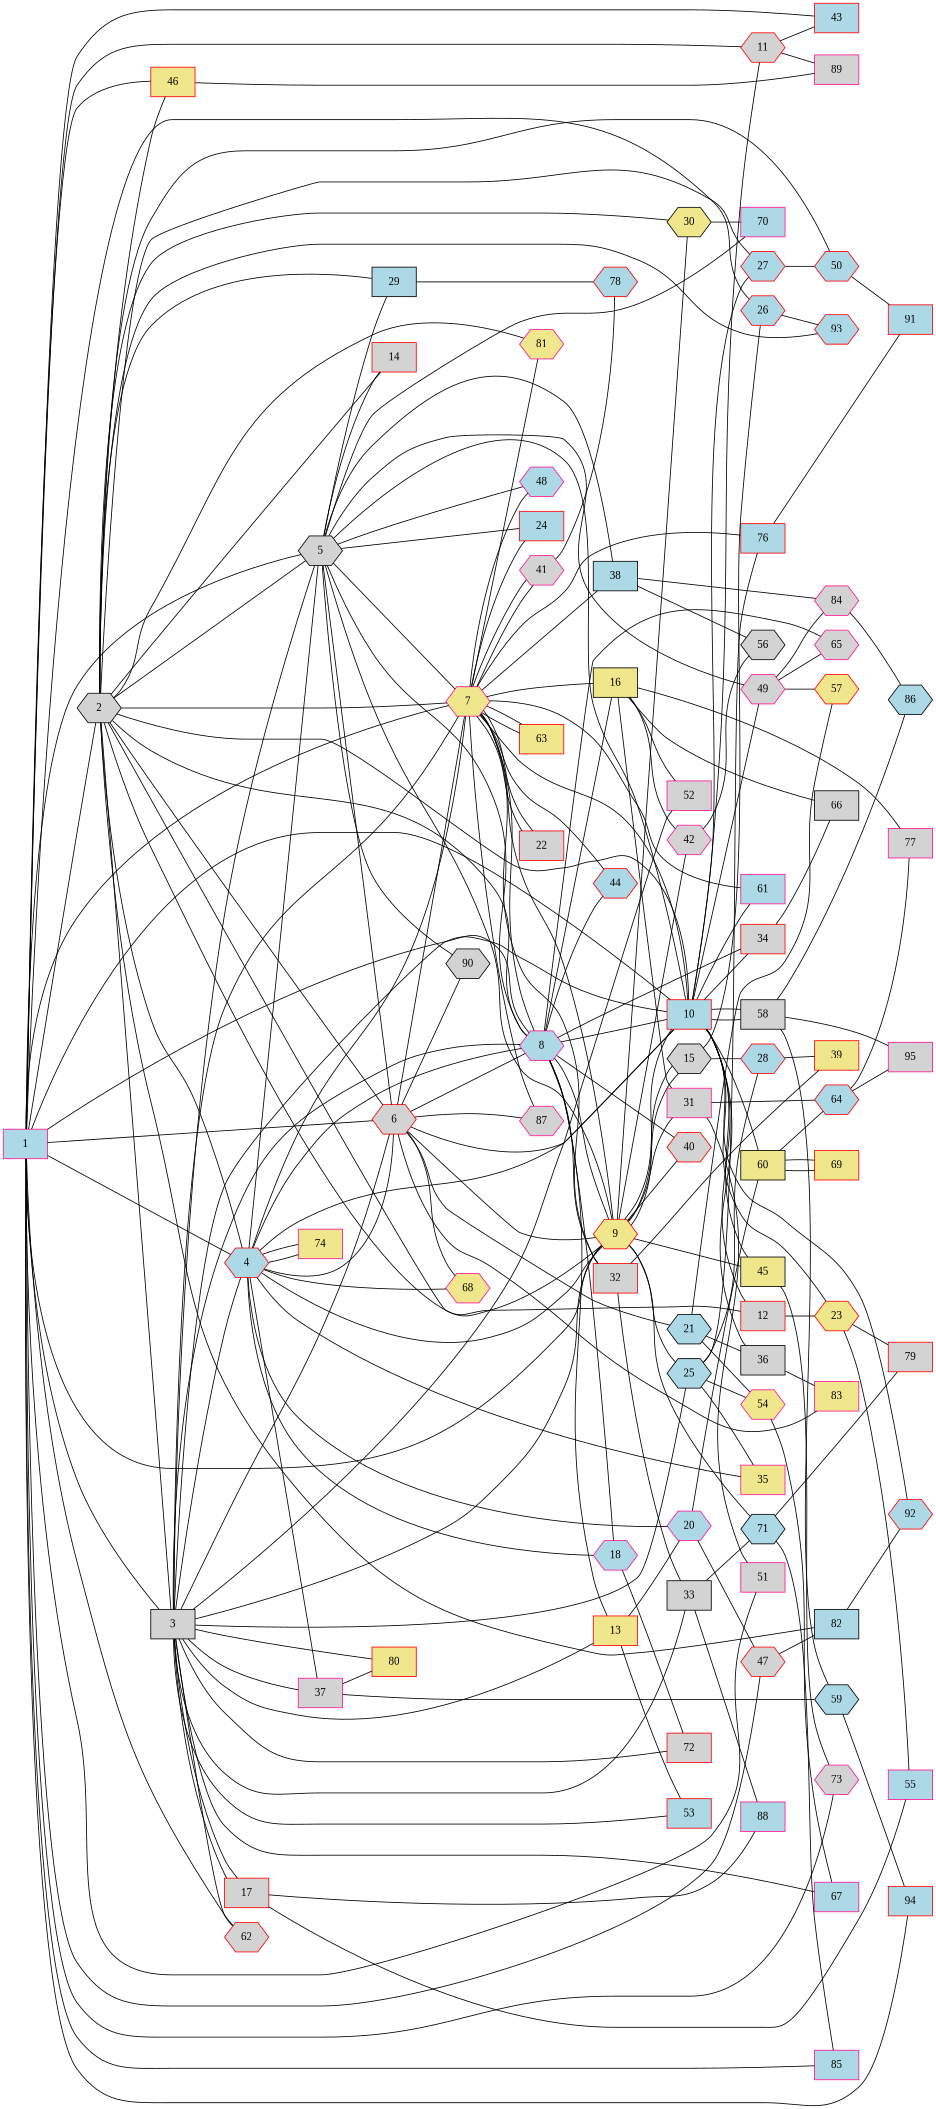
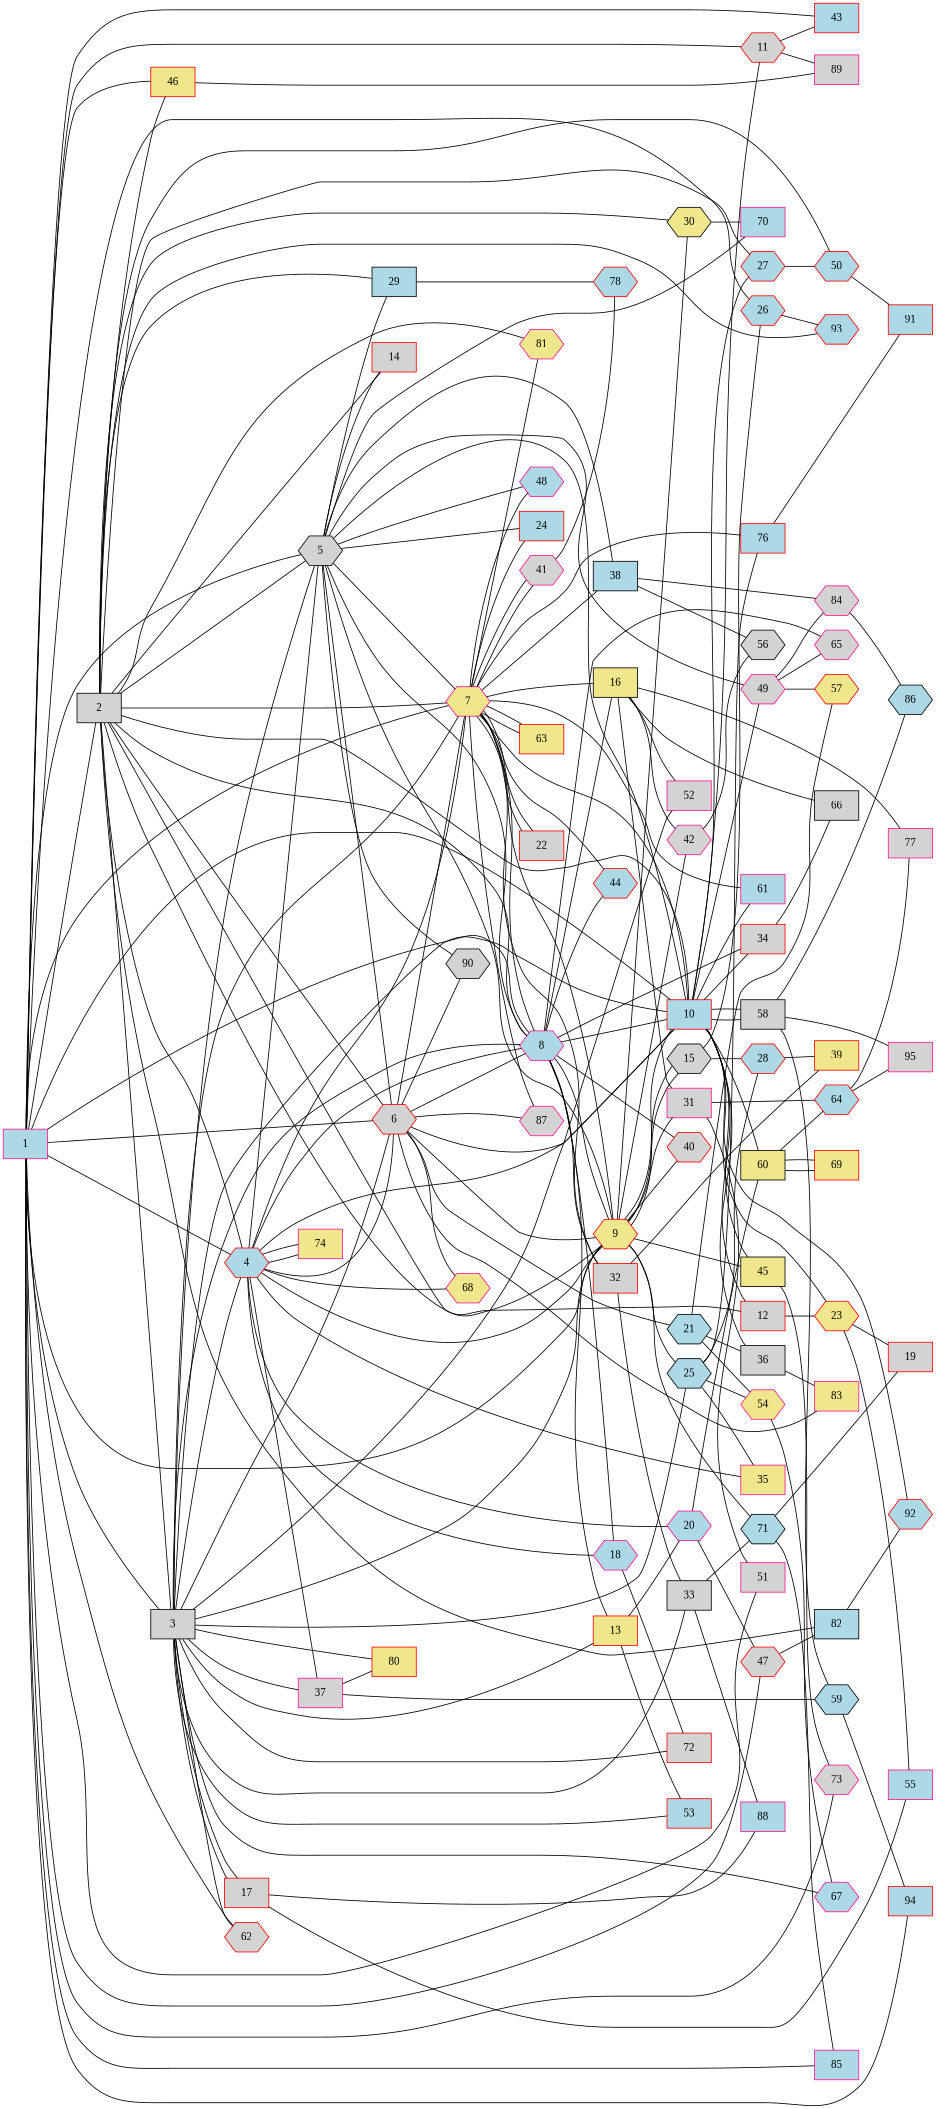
(99, 708) -> (99, 708)
(910, 1357) -> (910, 1357)
(837, 1897) -> (837, 1897)
